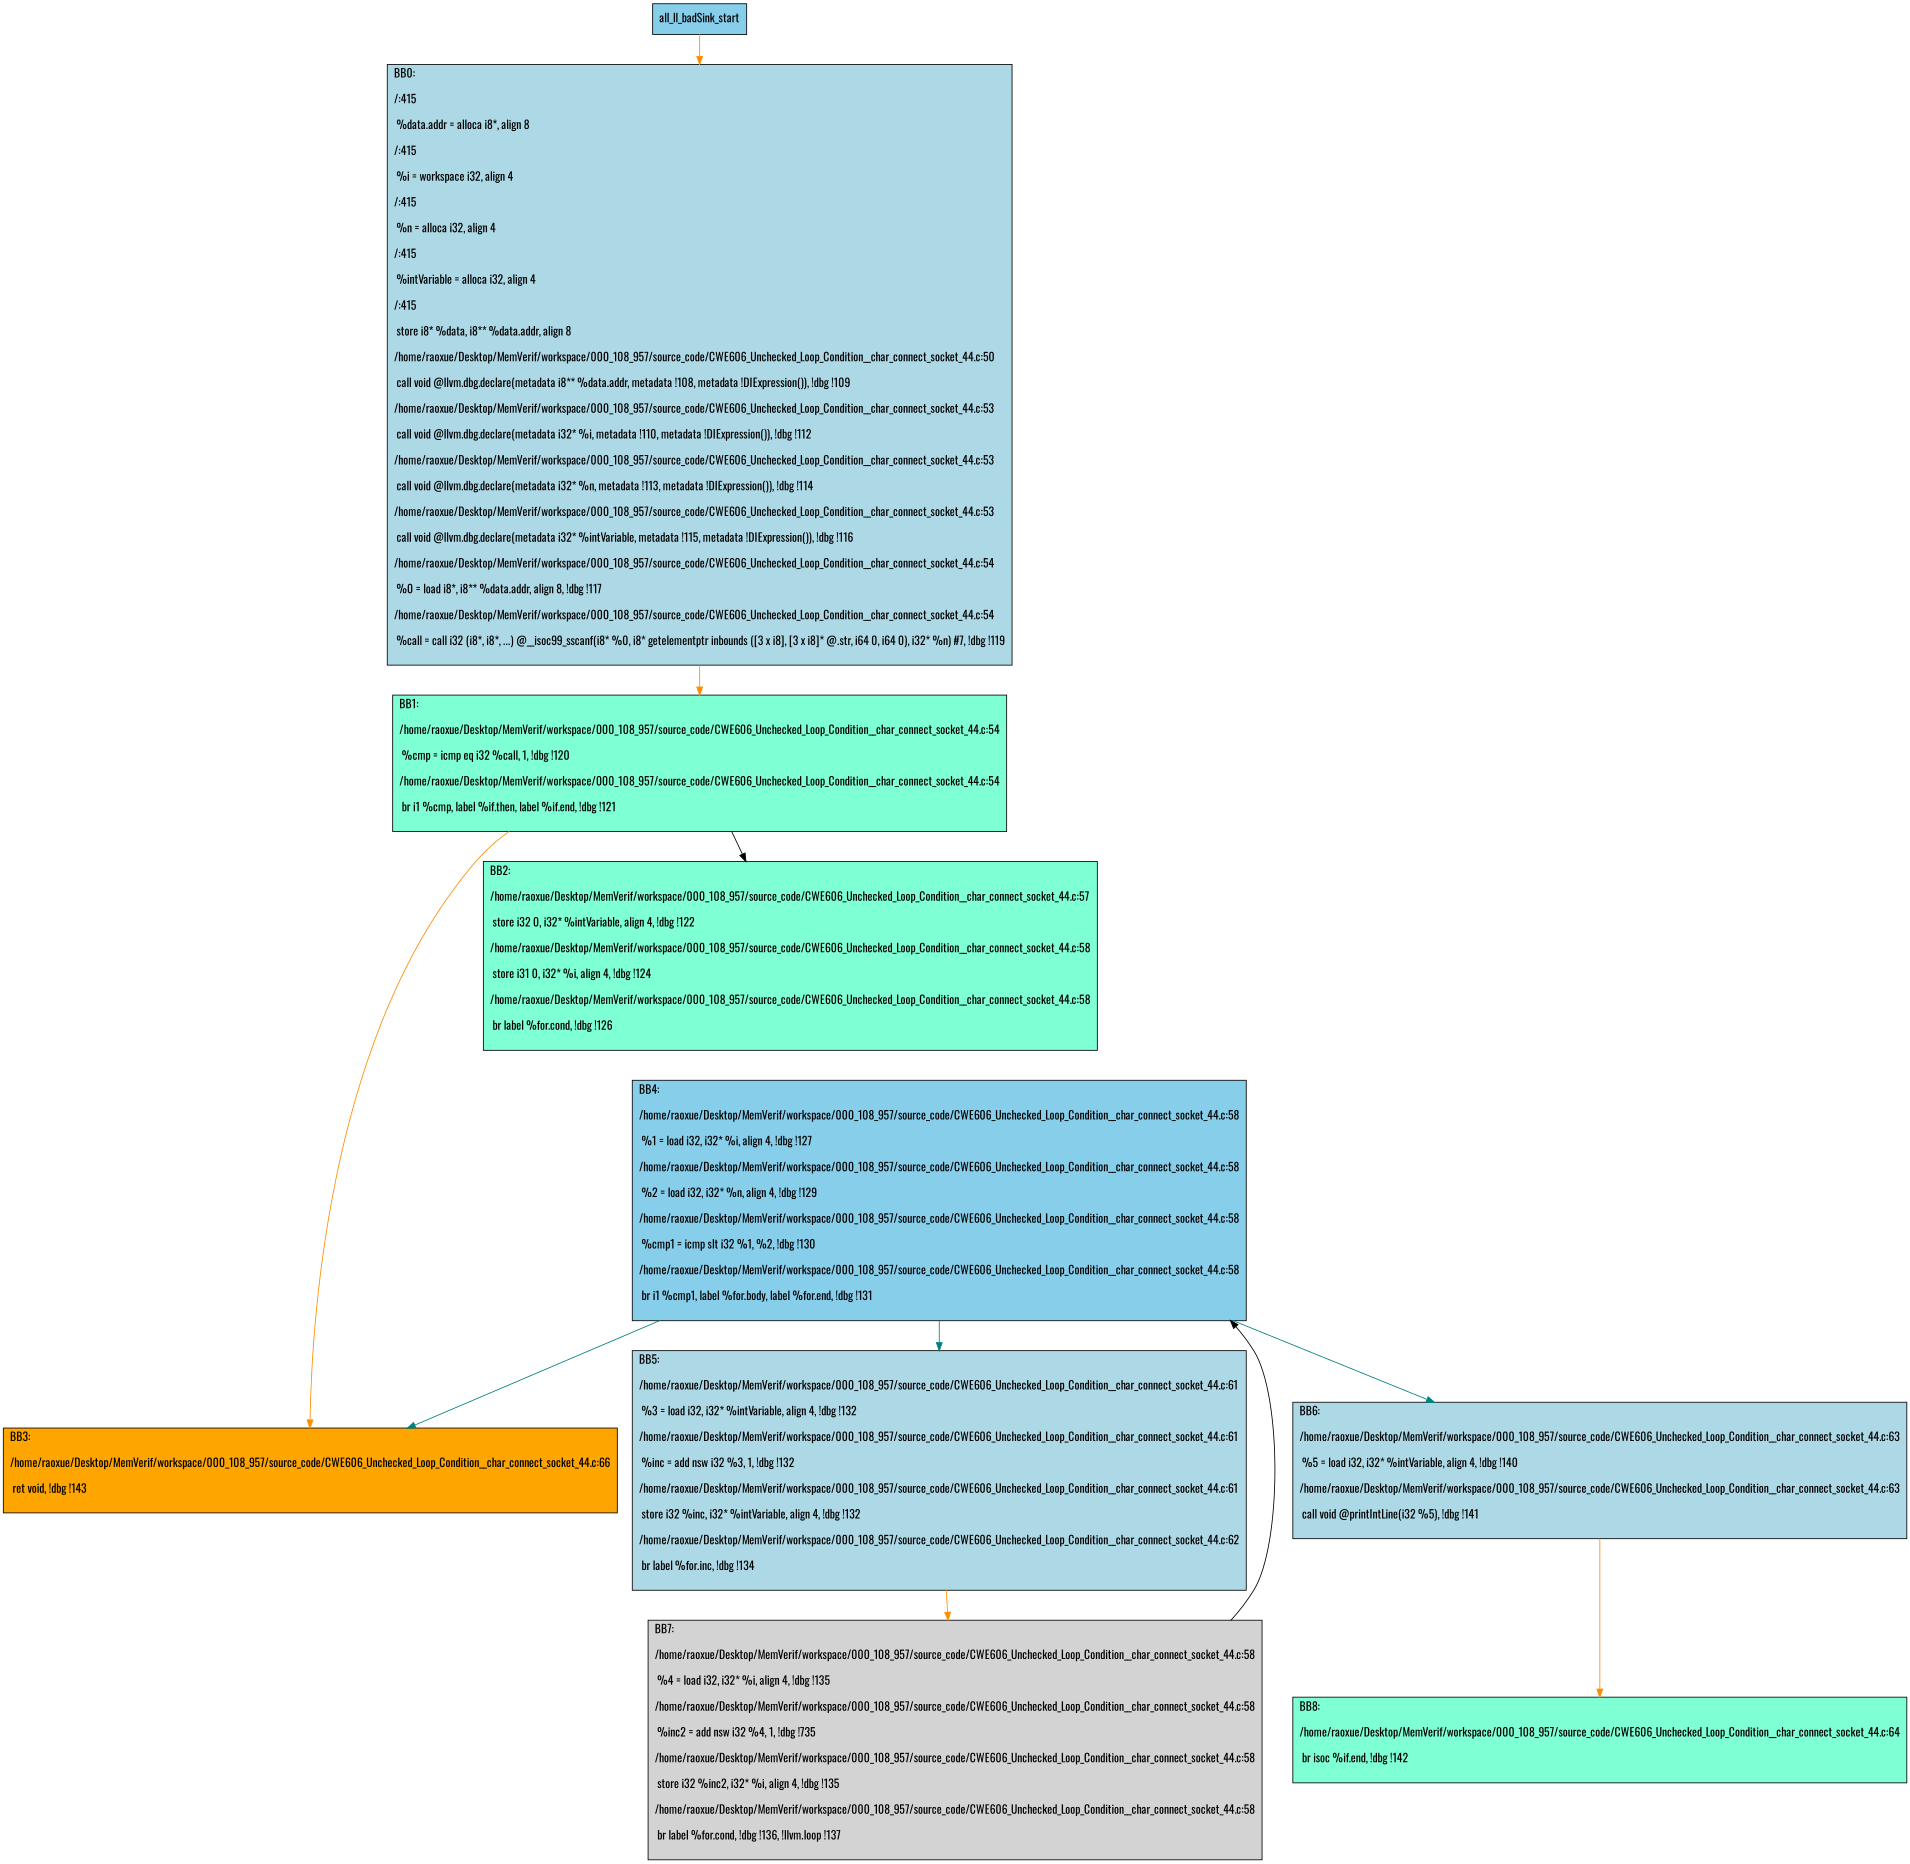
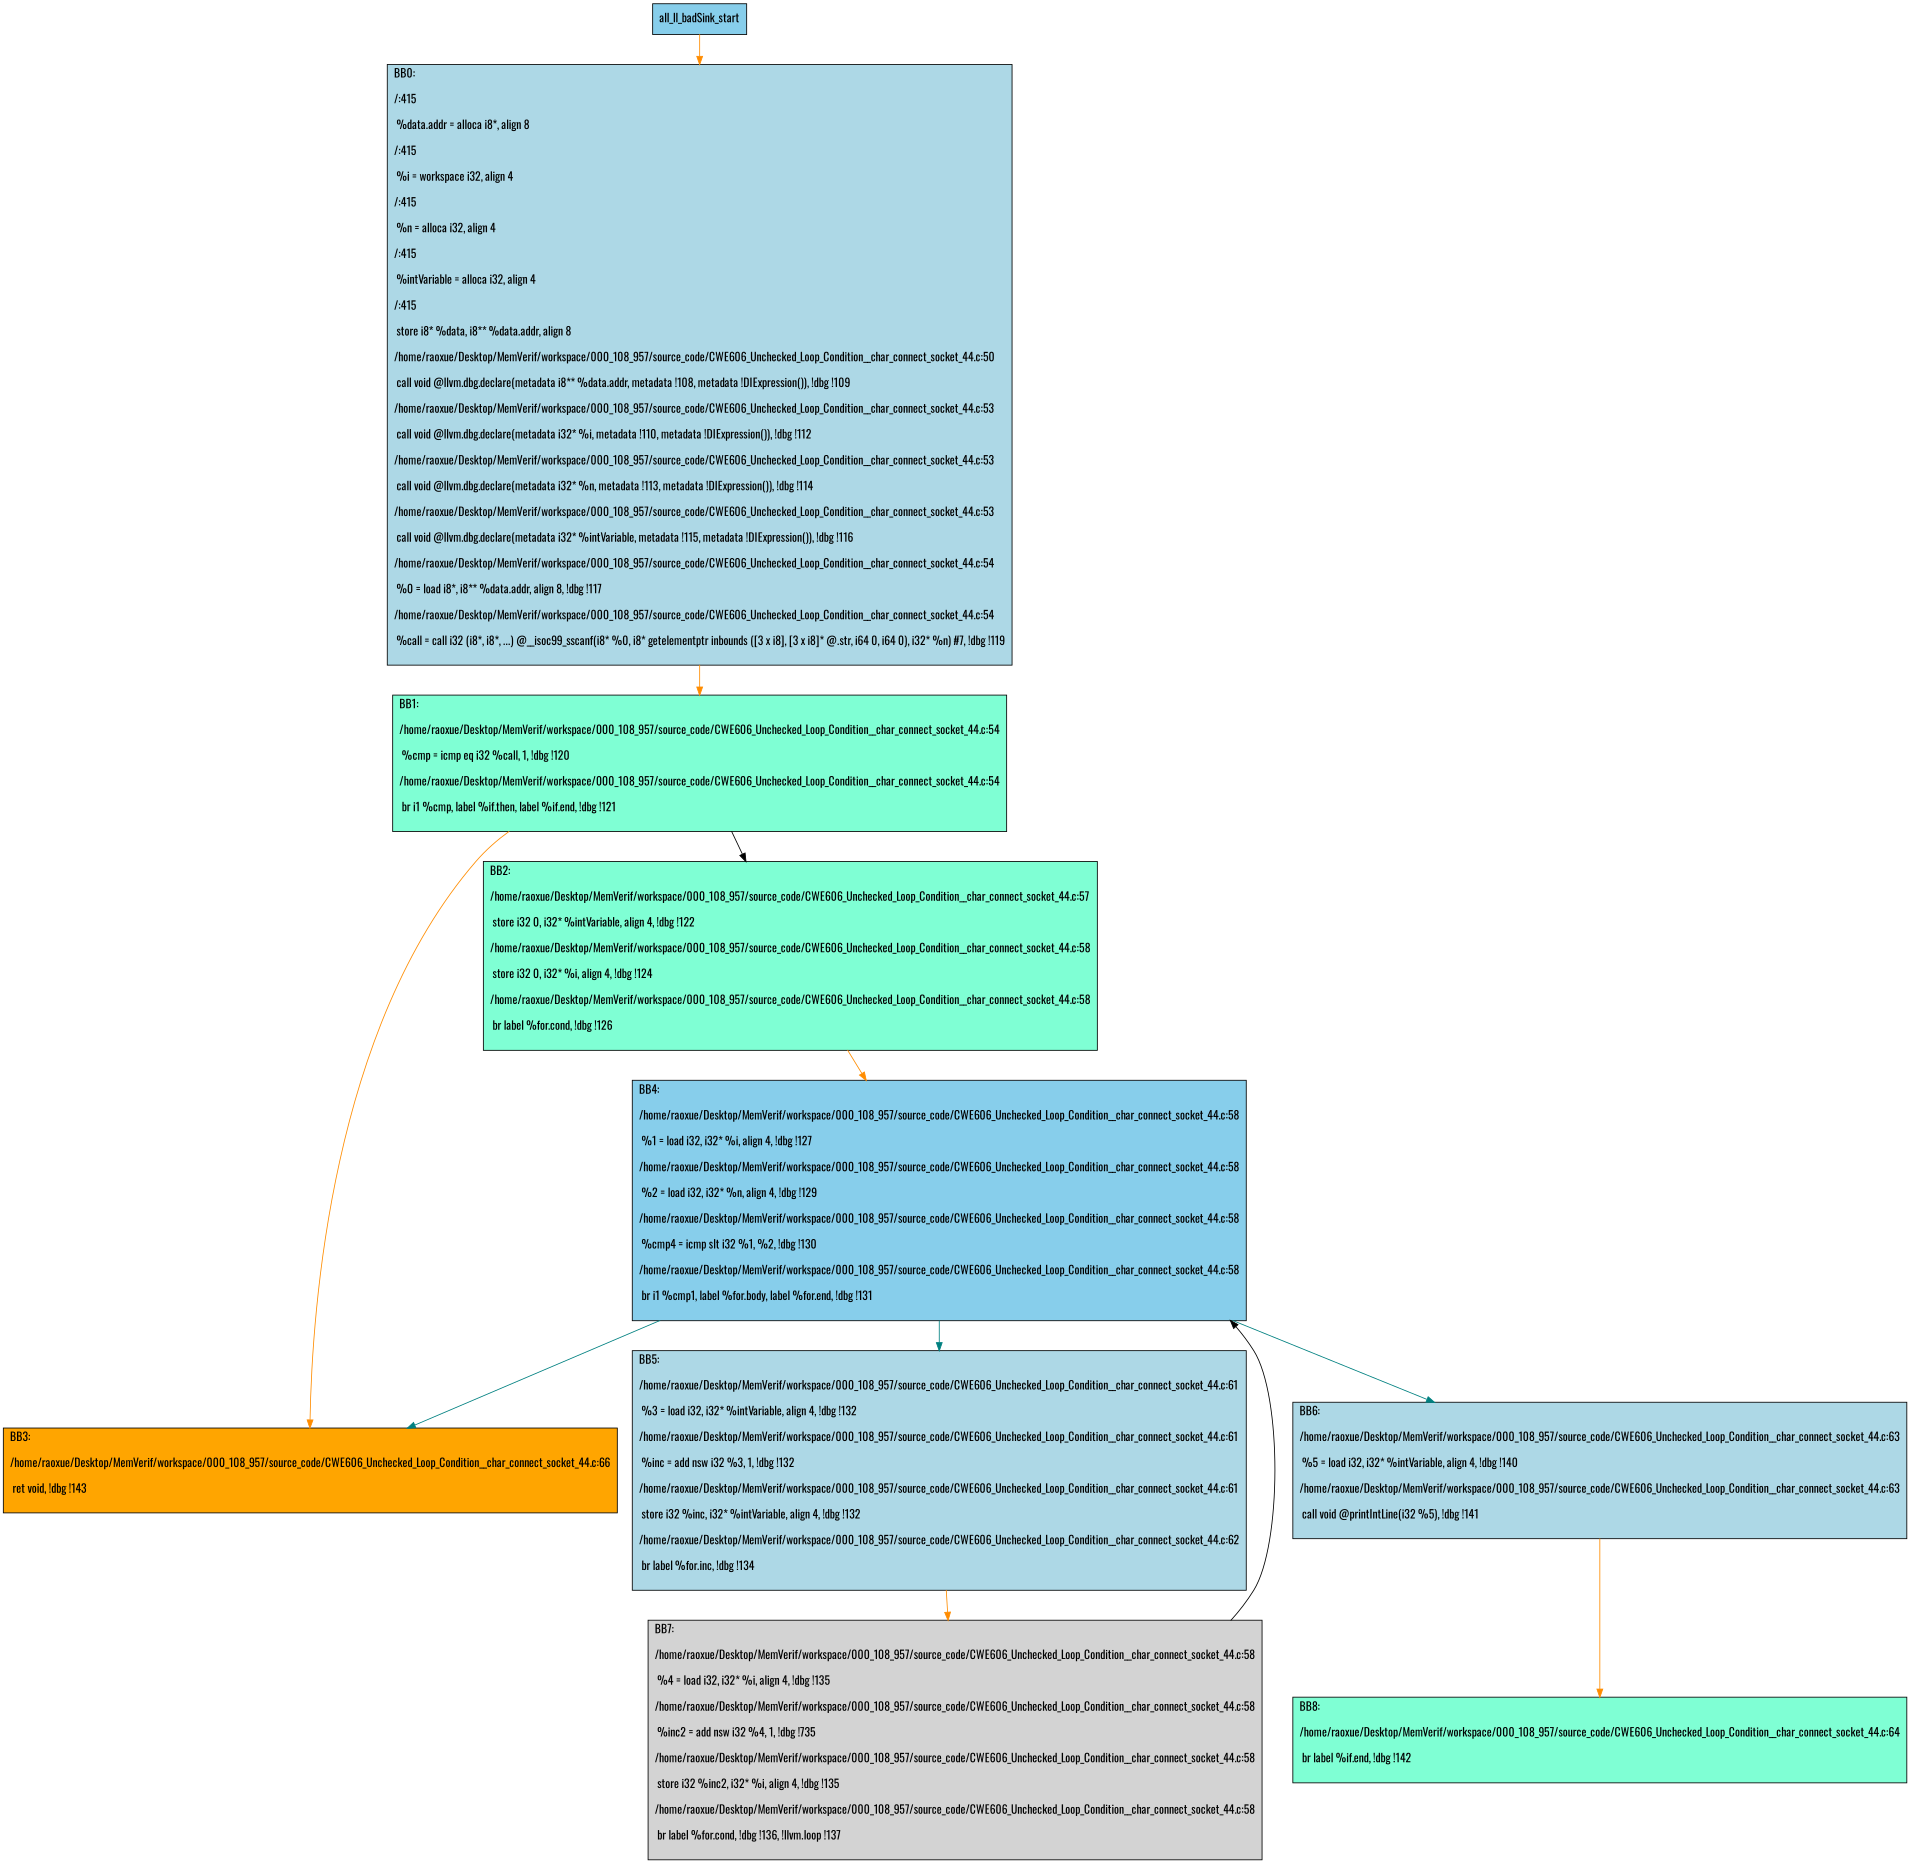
(571, 975) -> (572, 975)
none -> (855, 1062)
(728, 1245) -> (728, 1245)
(1354, 1759) -> (1356, 1759)
